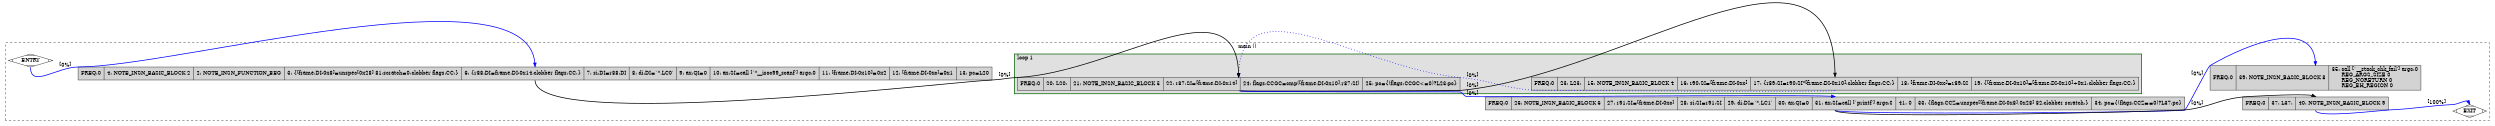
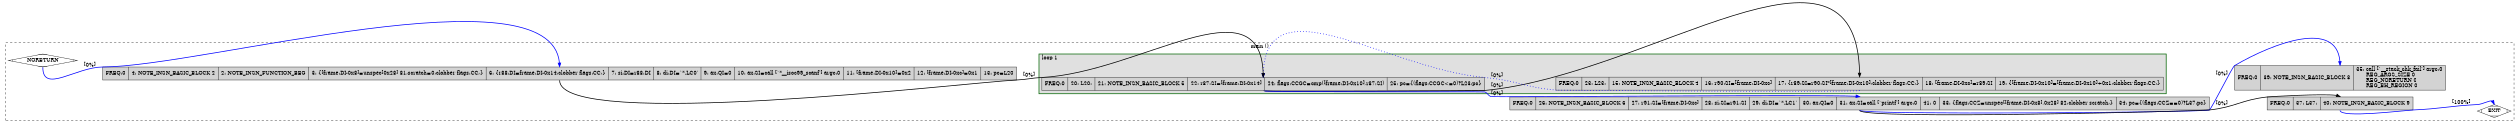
(31, 61) -> (43, 61)
